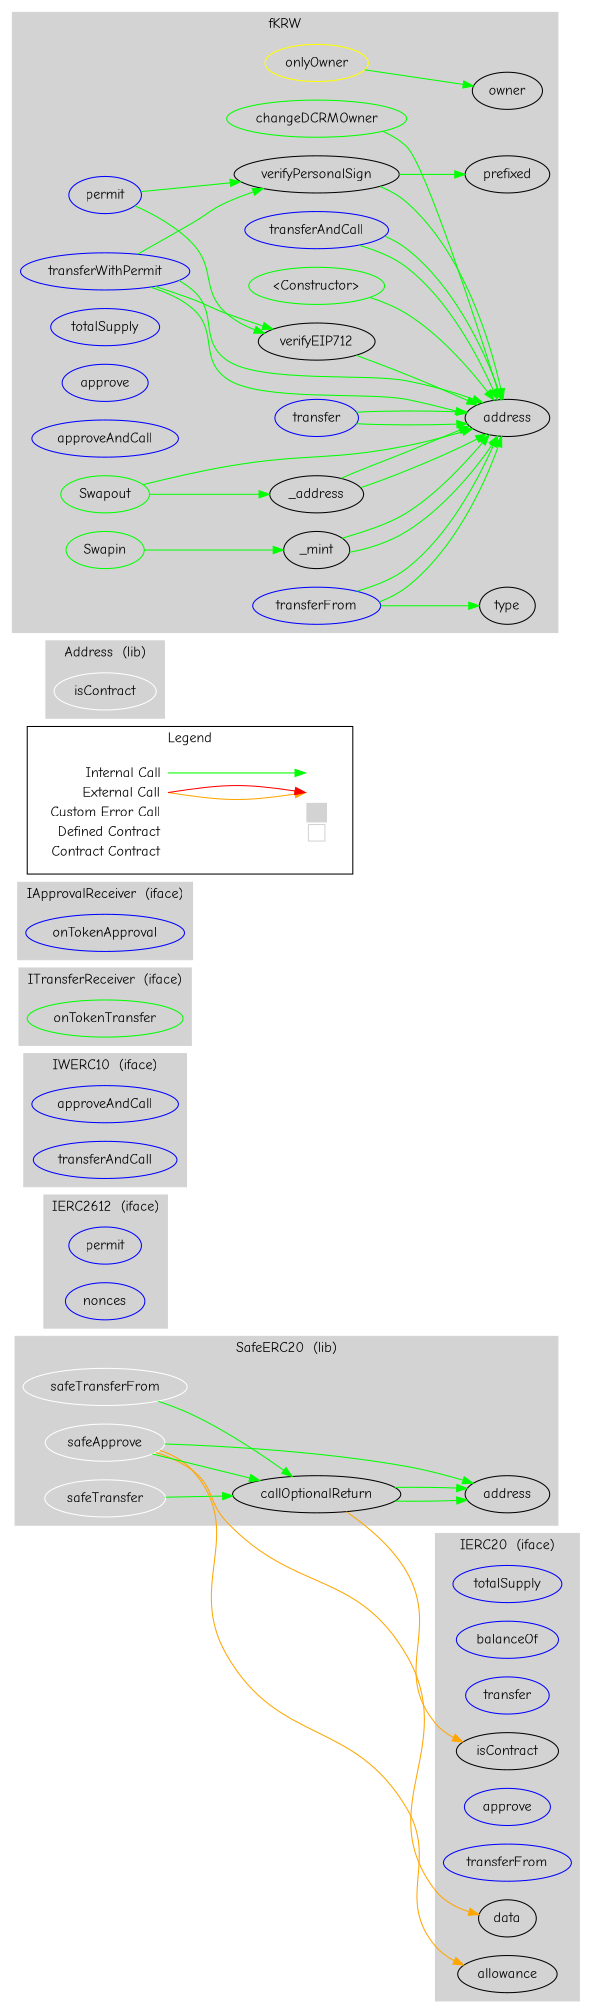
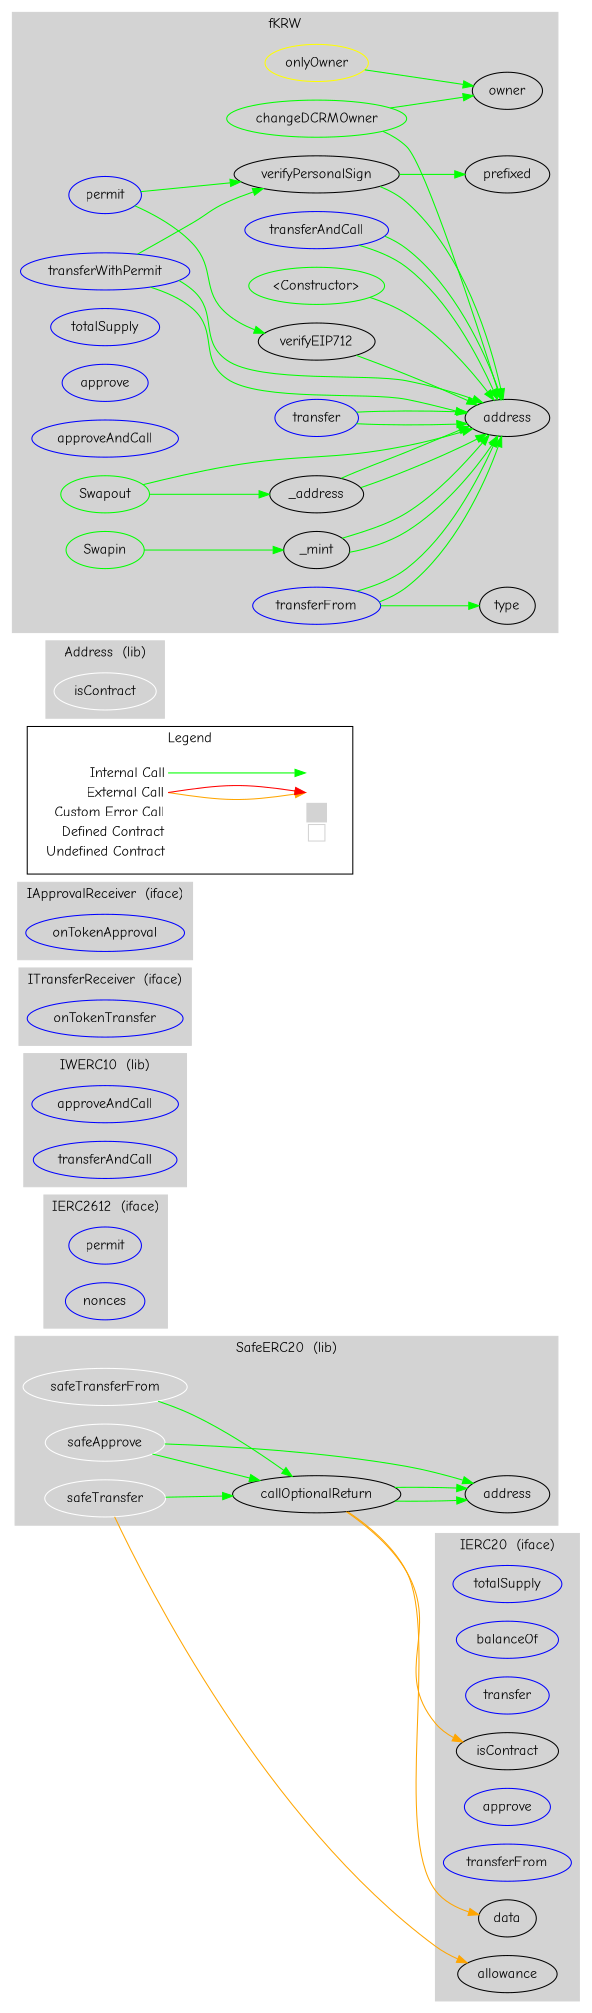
none -> (427, 103)
(212, 307) -> none
(106, 851) -> (106, 851)
(105, 1019) -> (105, 1019)
(105, 1065) -> (105, 1065)
(393, 1636) -> (418, 1710)
(288, 1717) -> (259, 1760)
